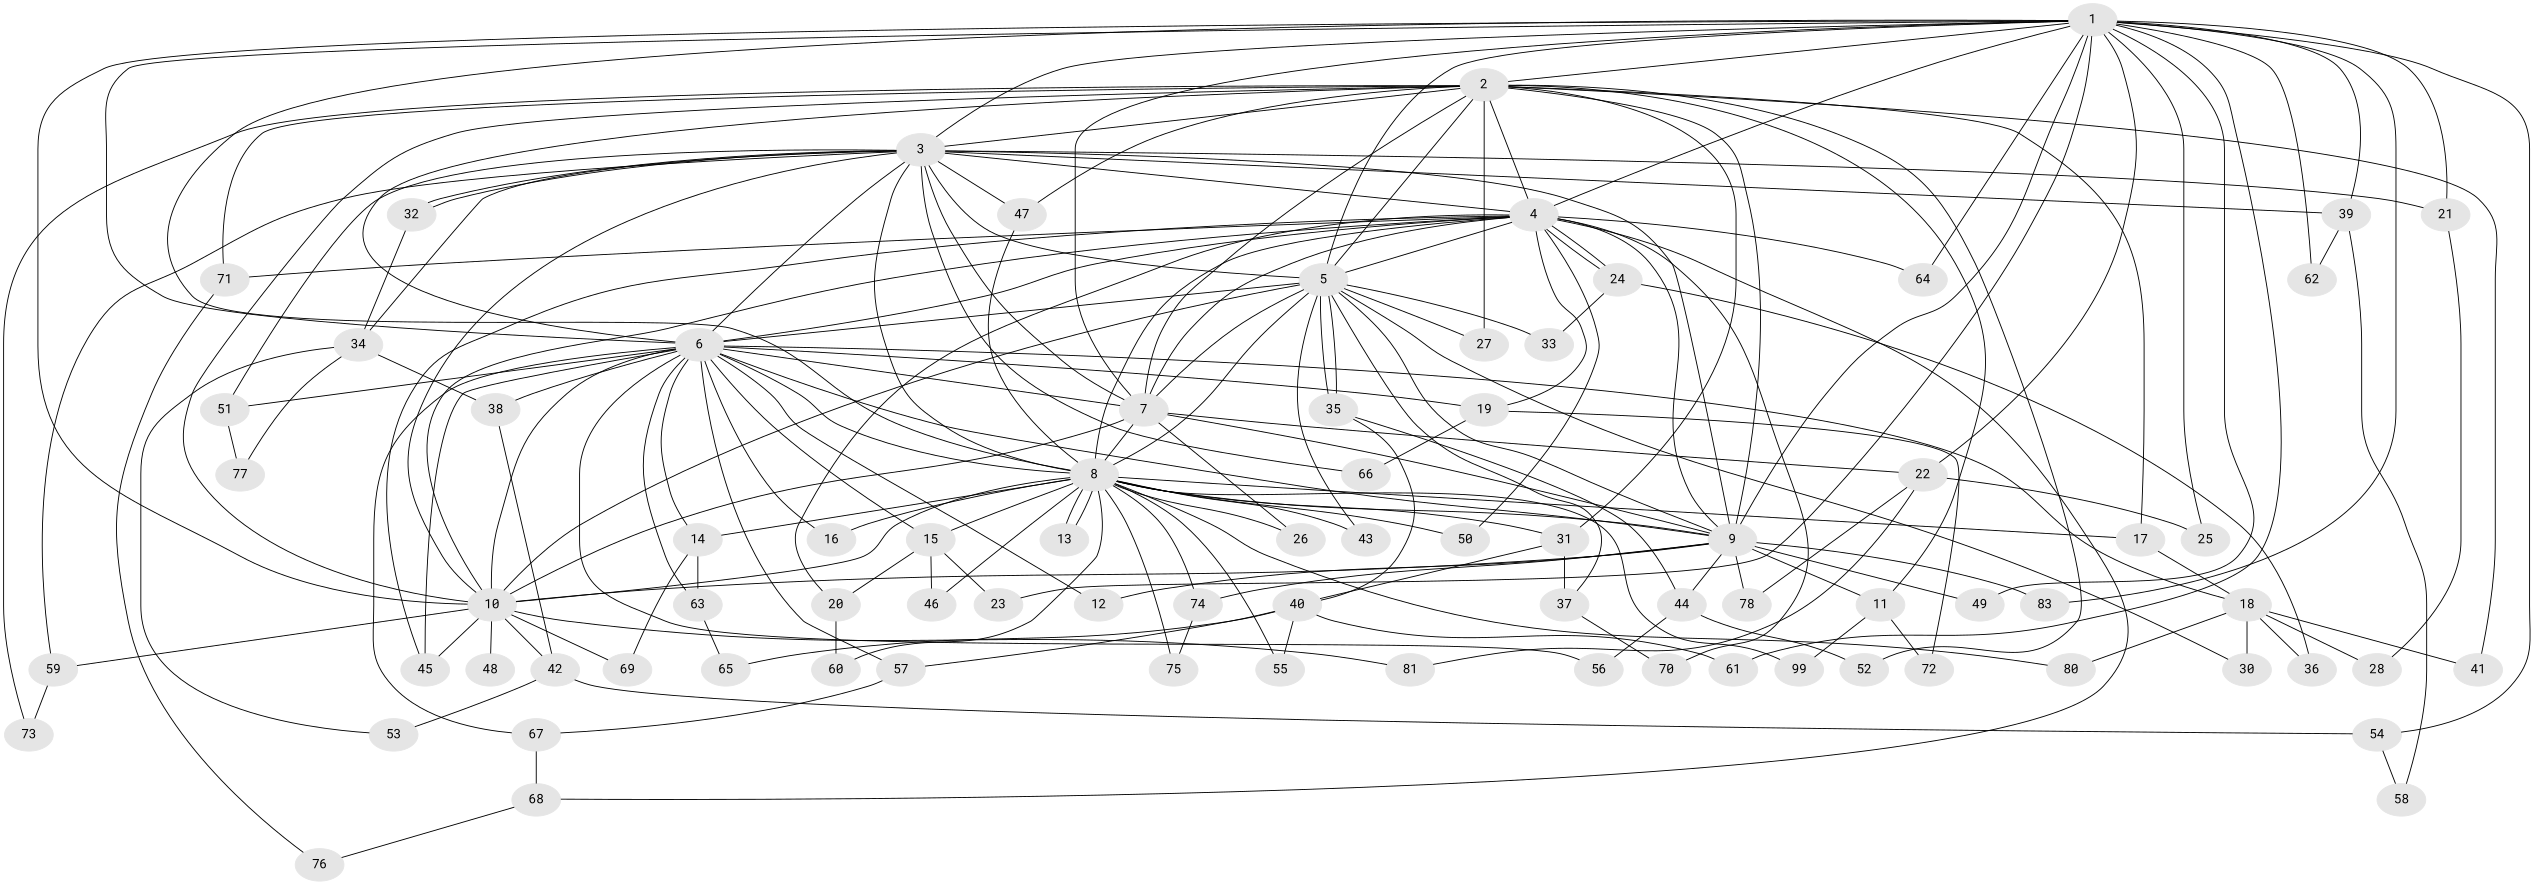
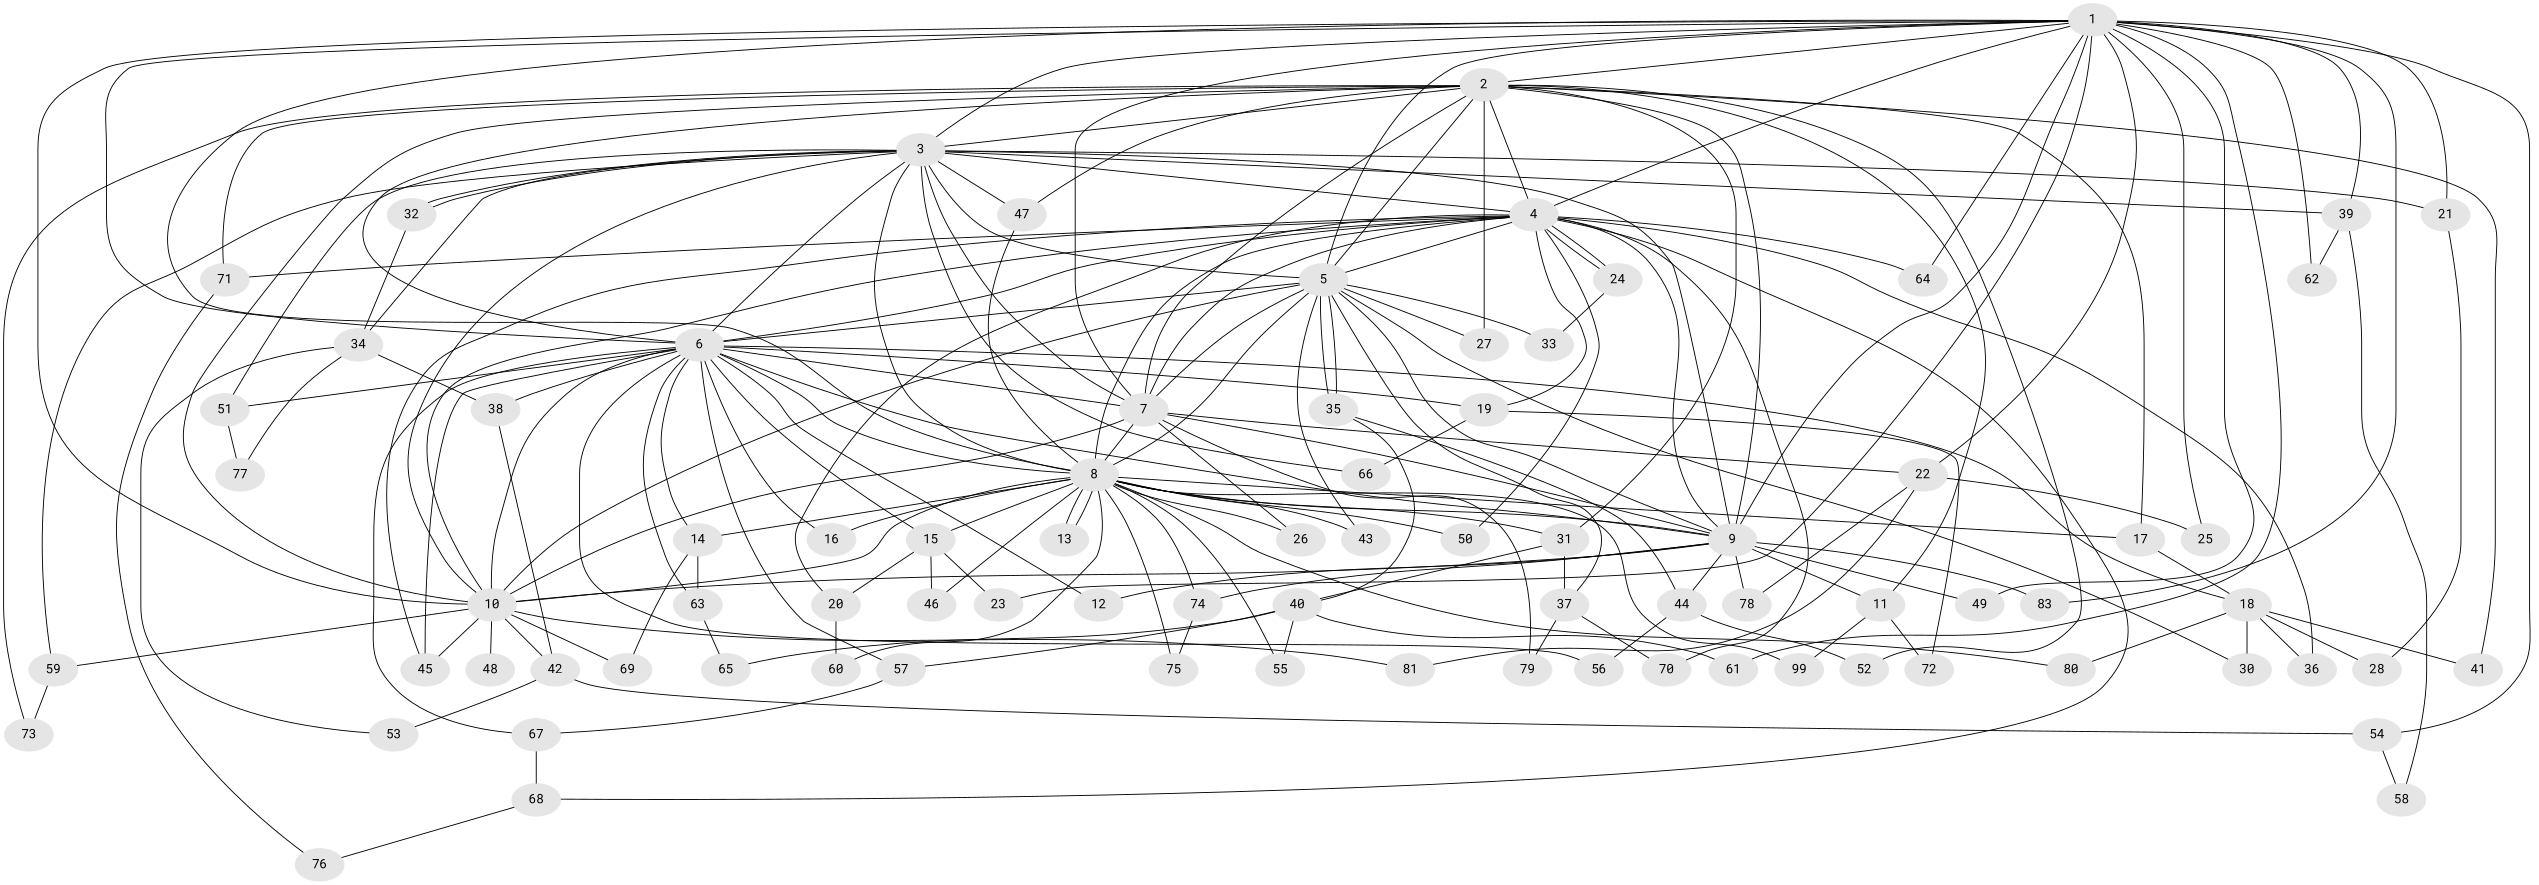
(2005, 390) -> (2029, 346)
none -> (1528, 670)
